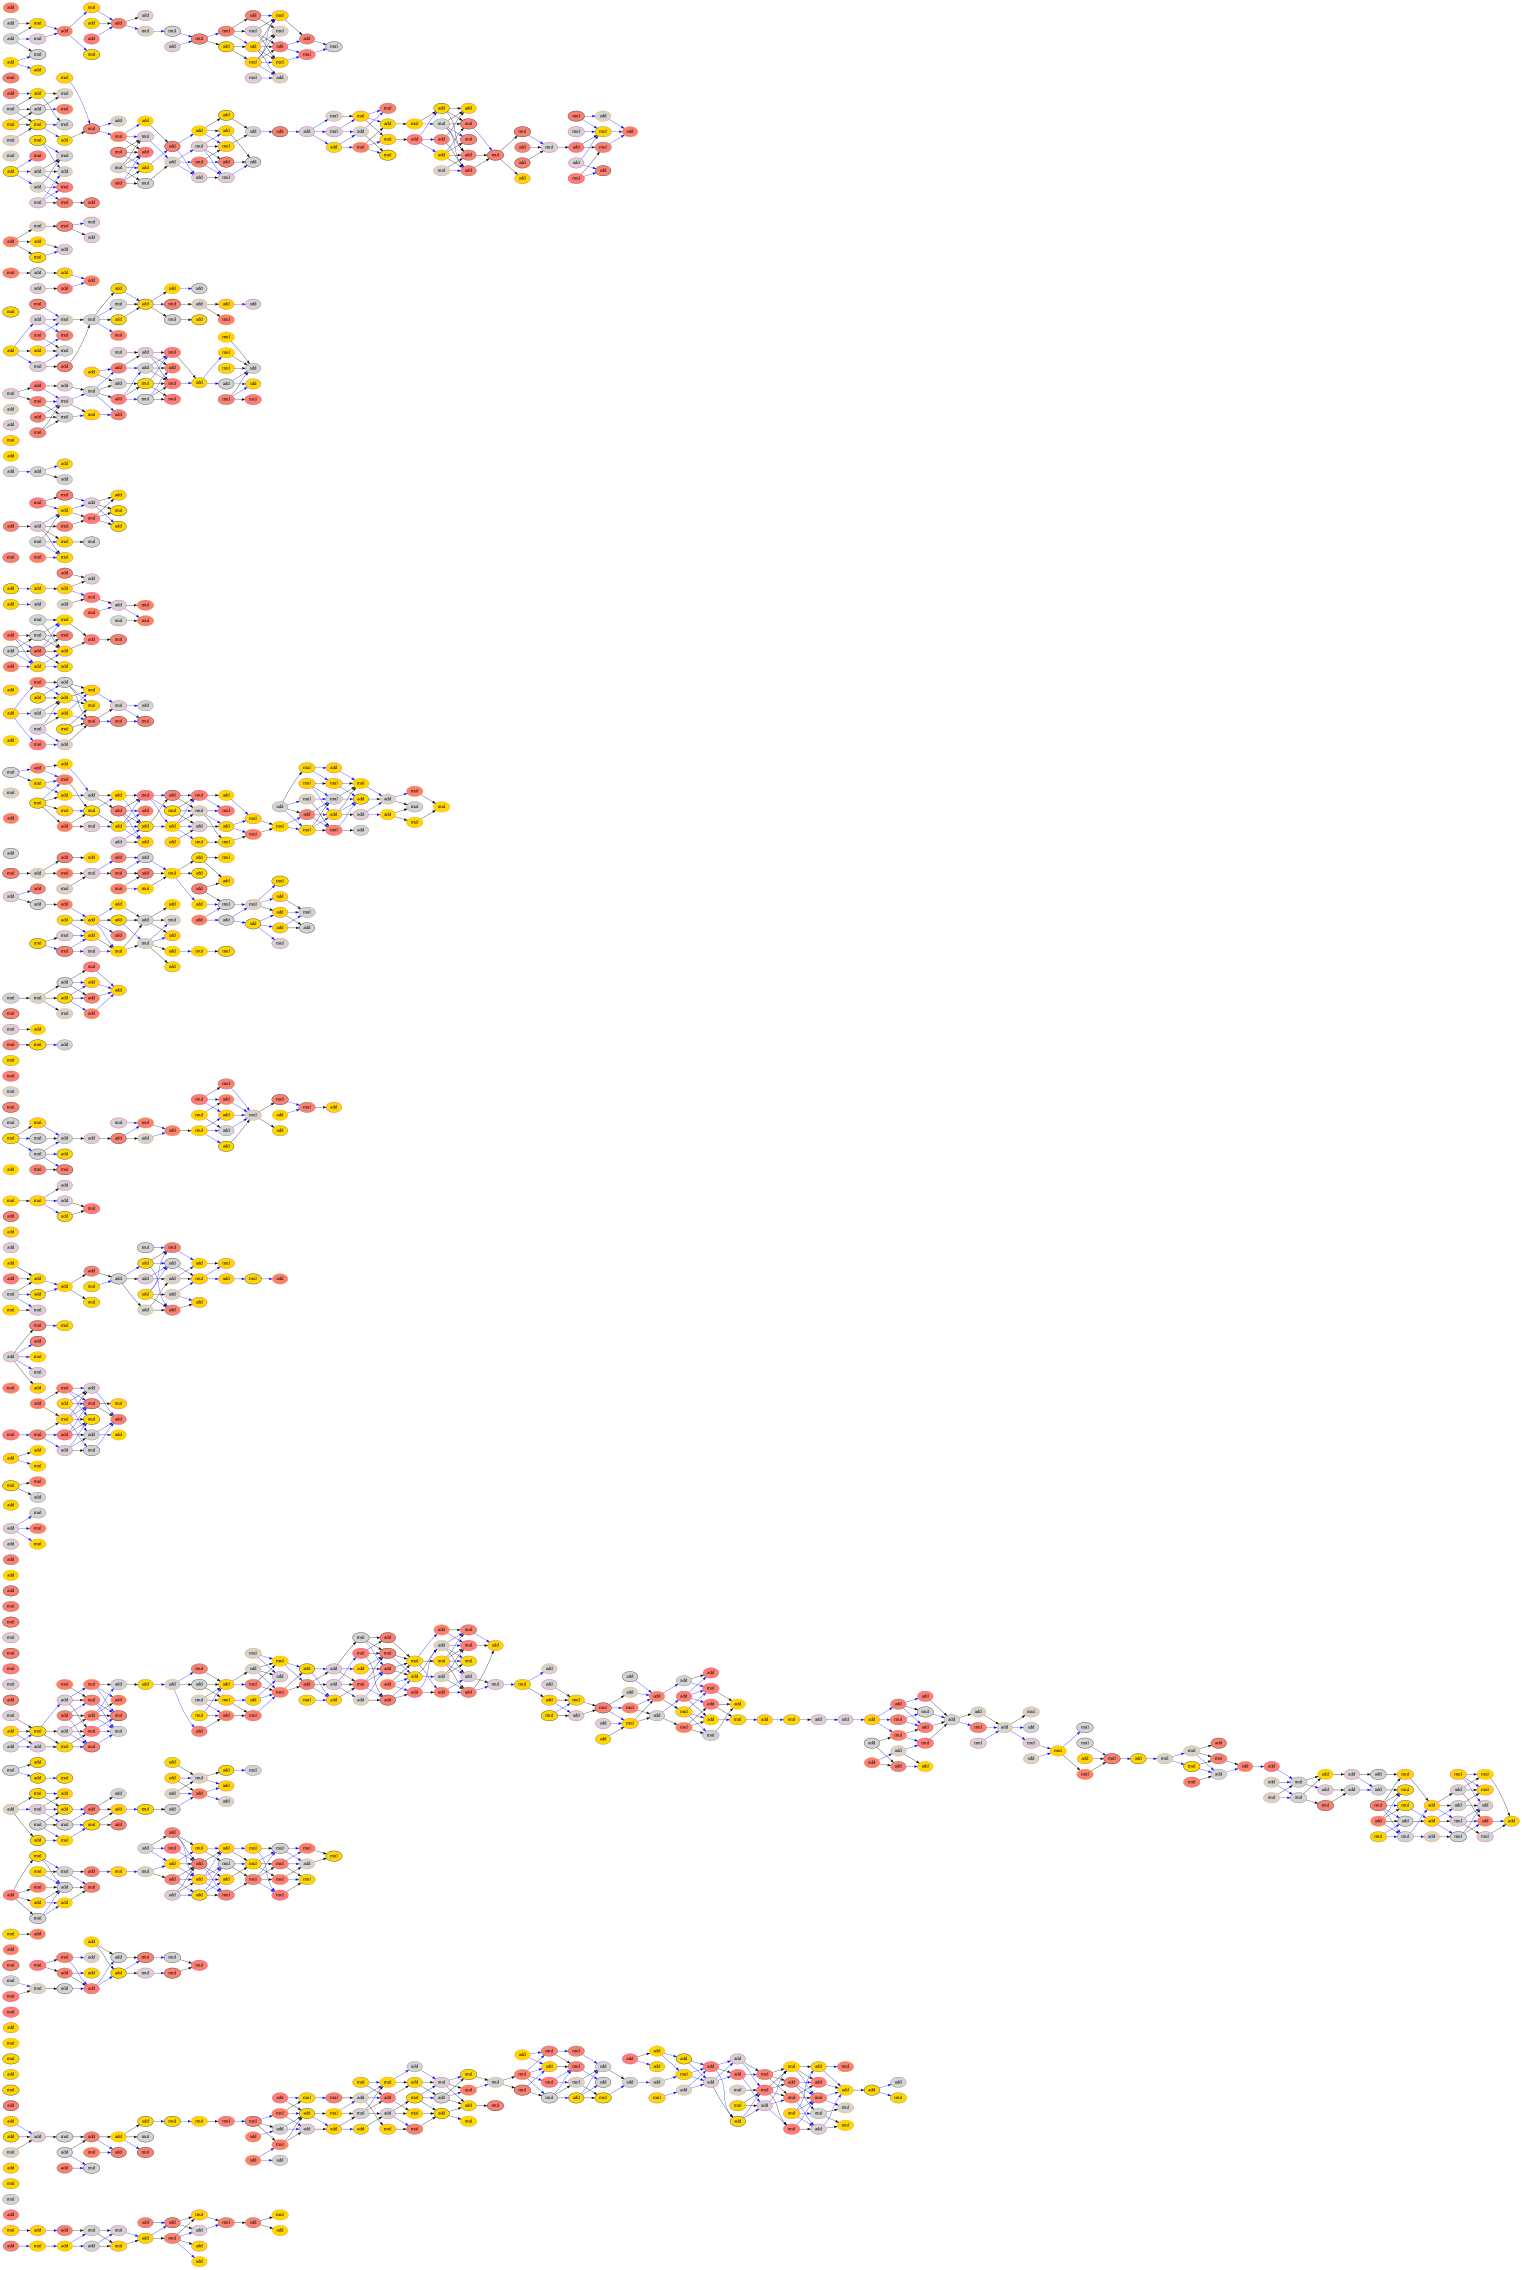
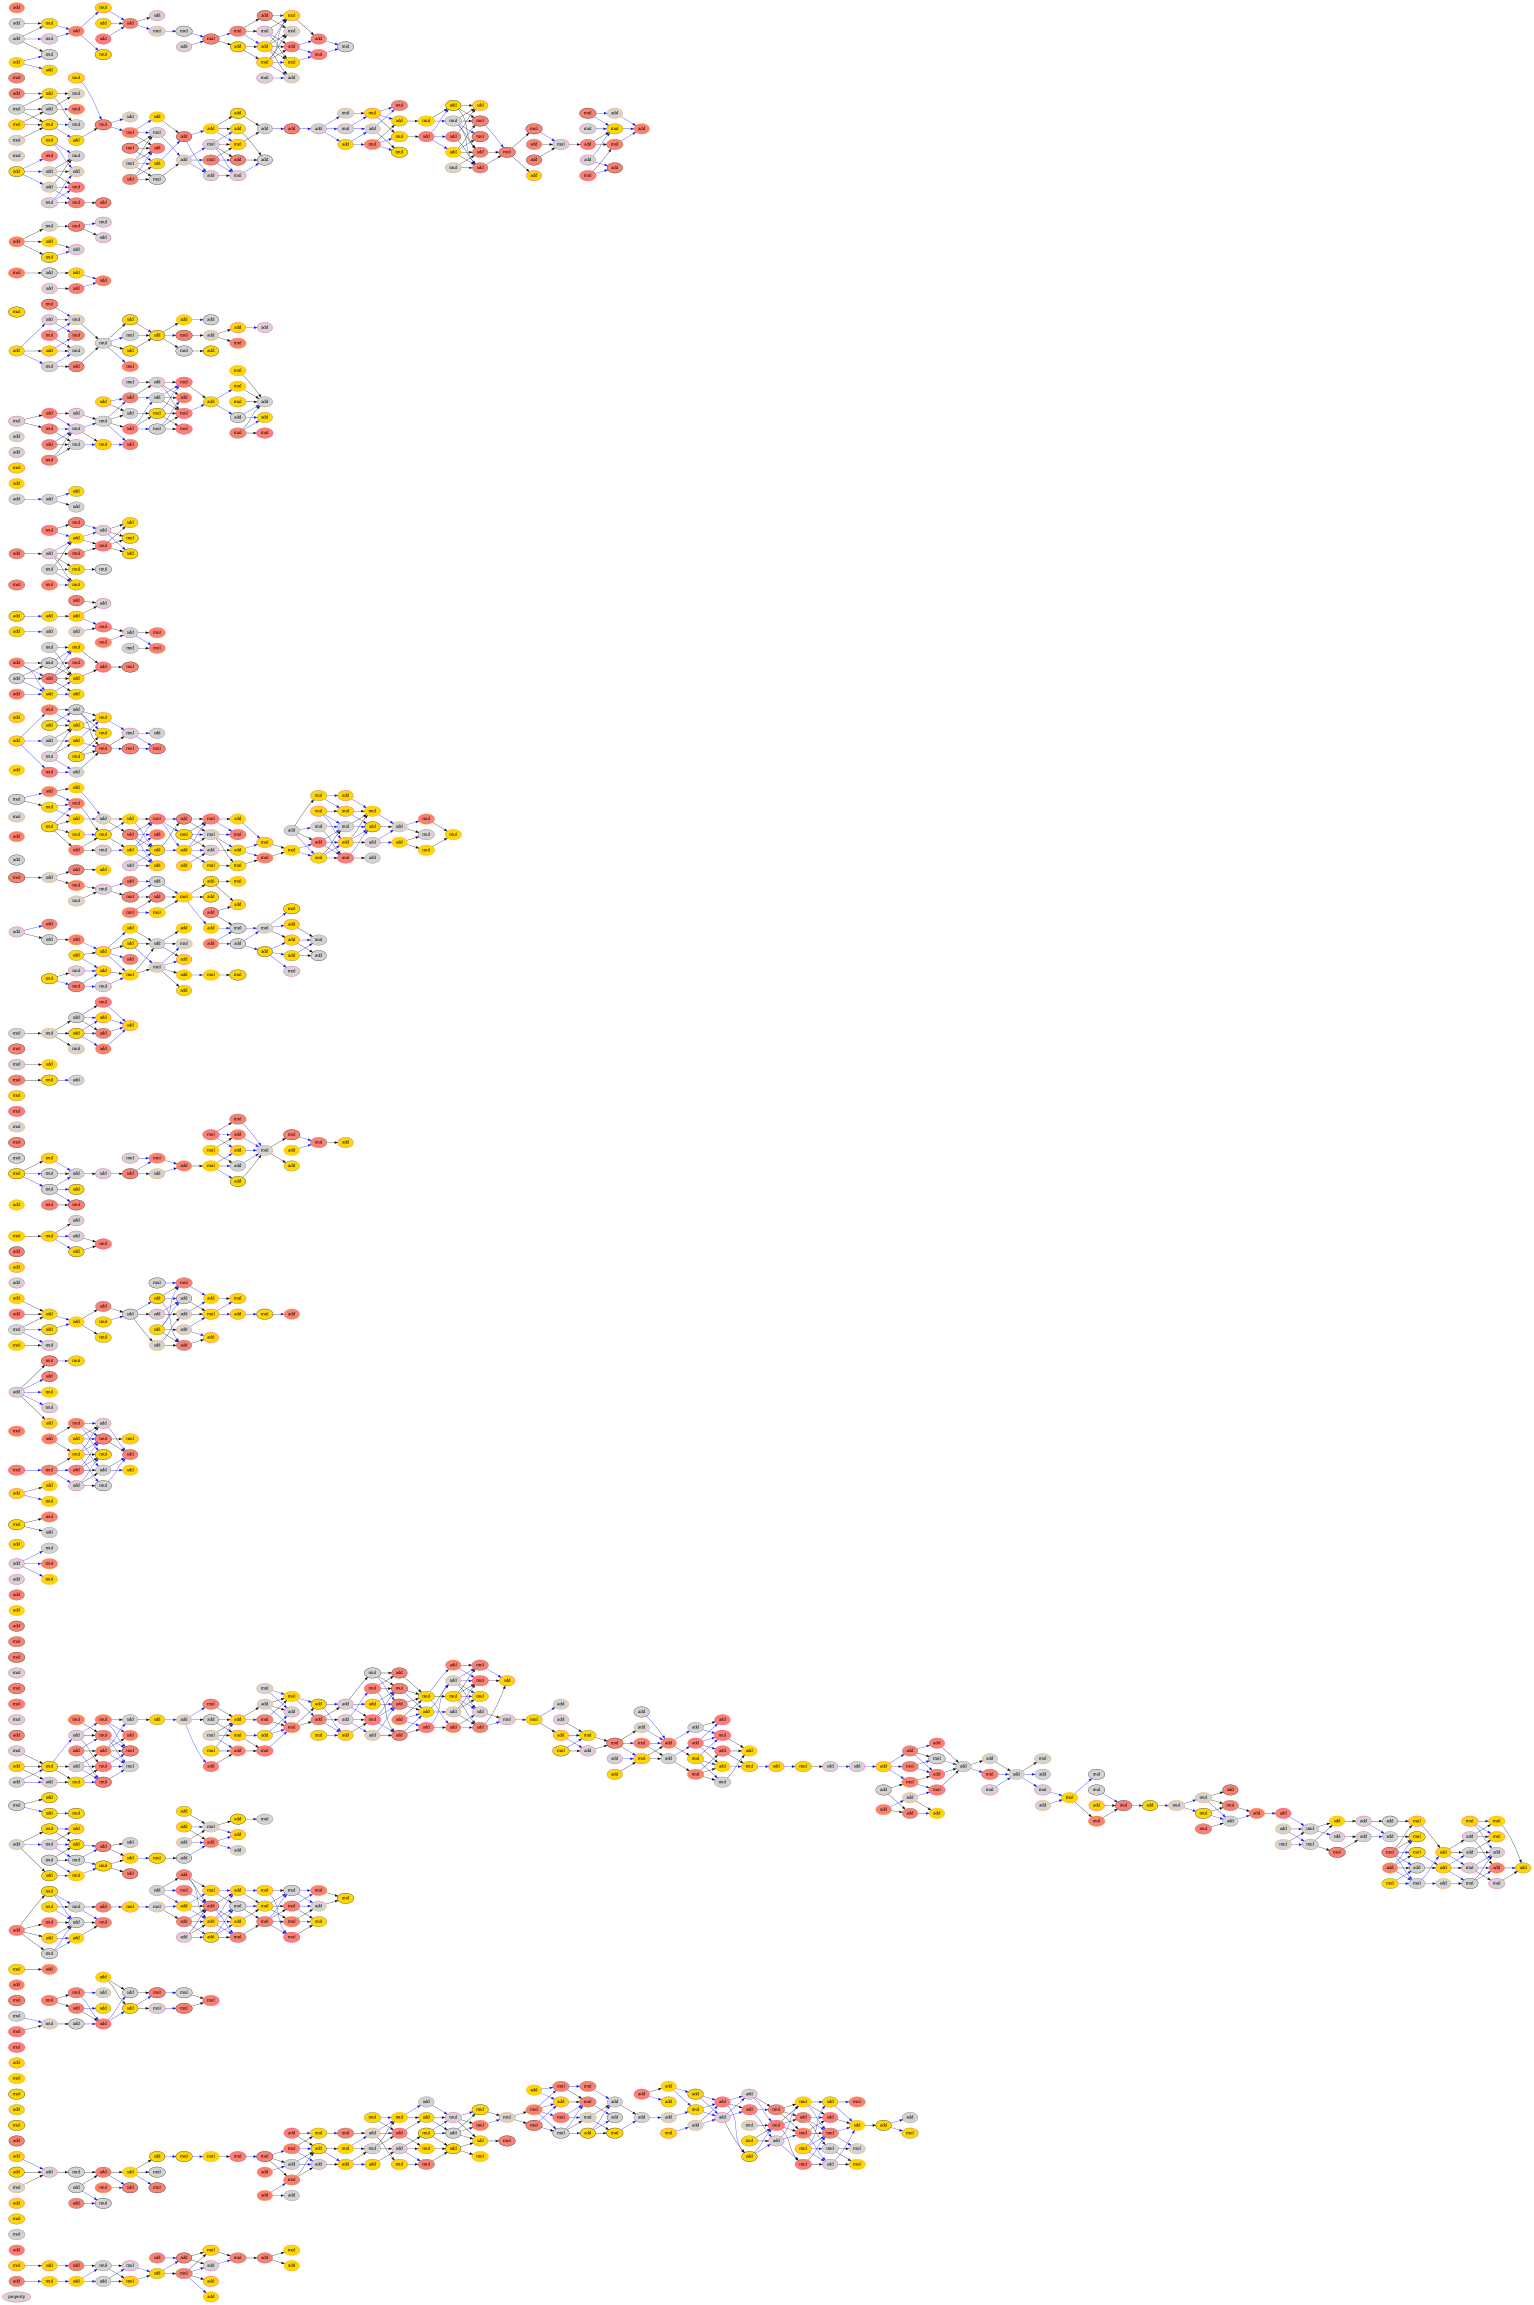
none -> (17, 2297)
